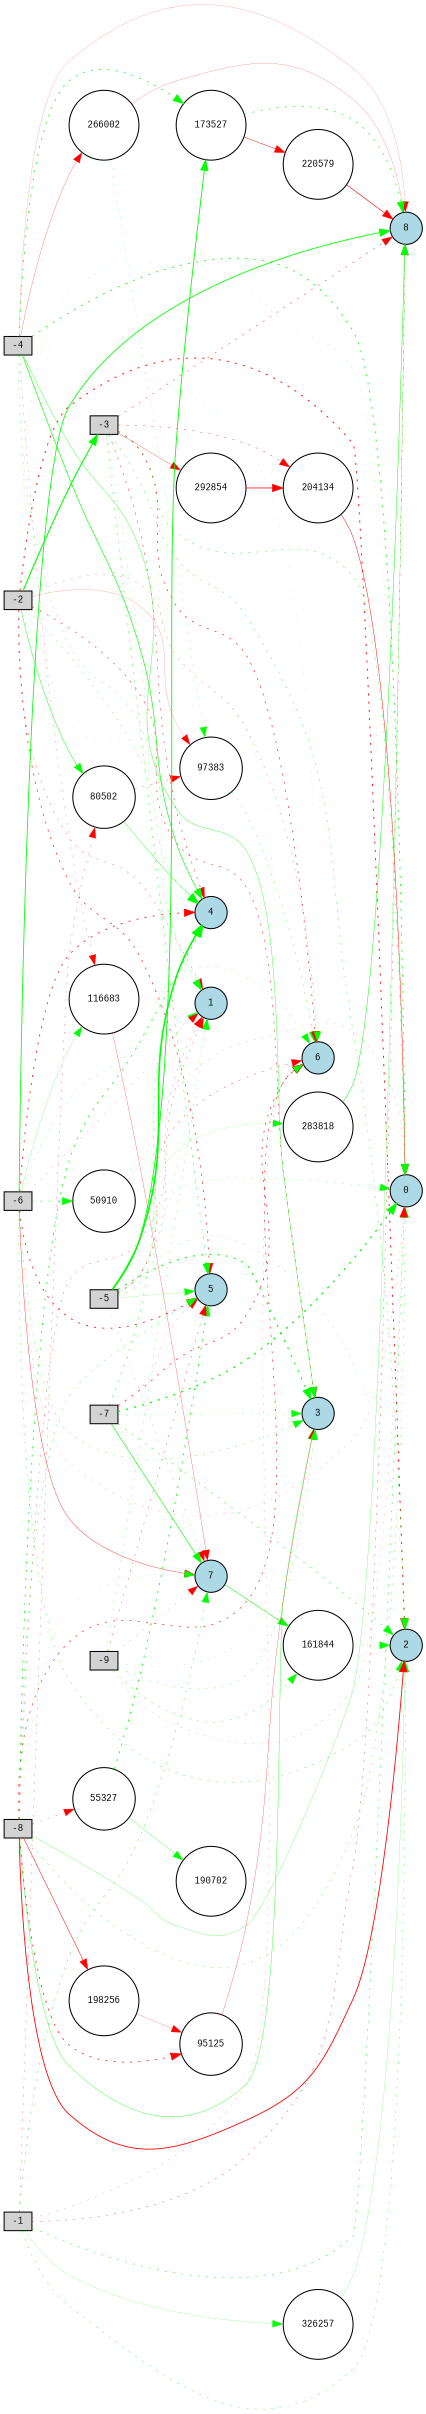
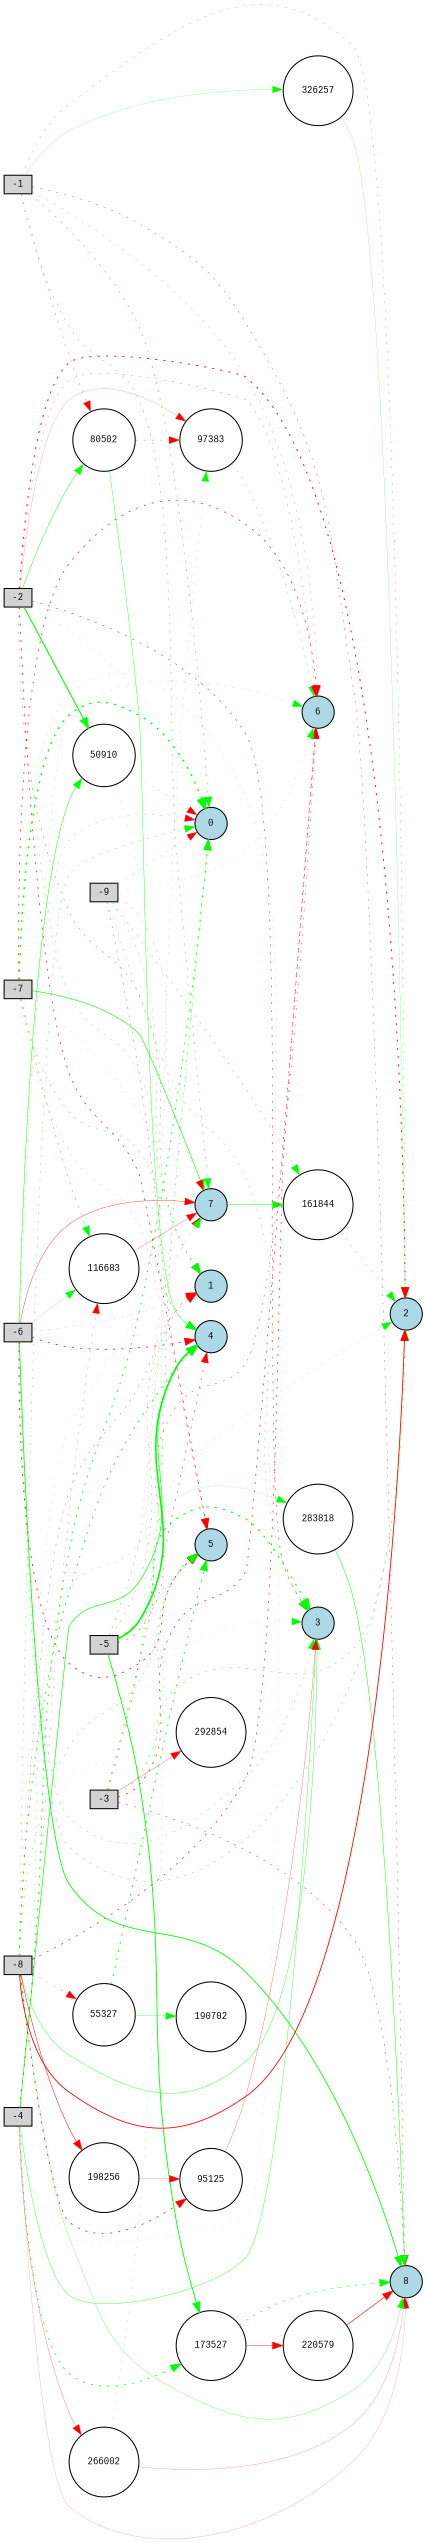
(318, 488) -> none
(56, 516) -> (54, 663)
(47, 1201) -> (32, 1053)
(254, 1524) -> (59, 1148)
